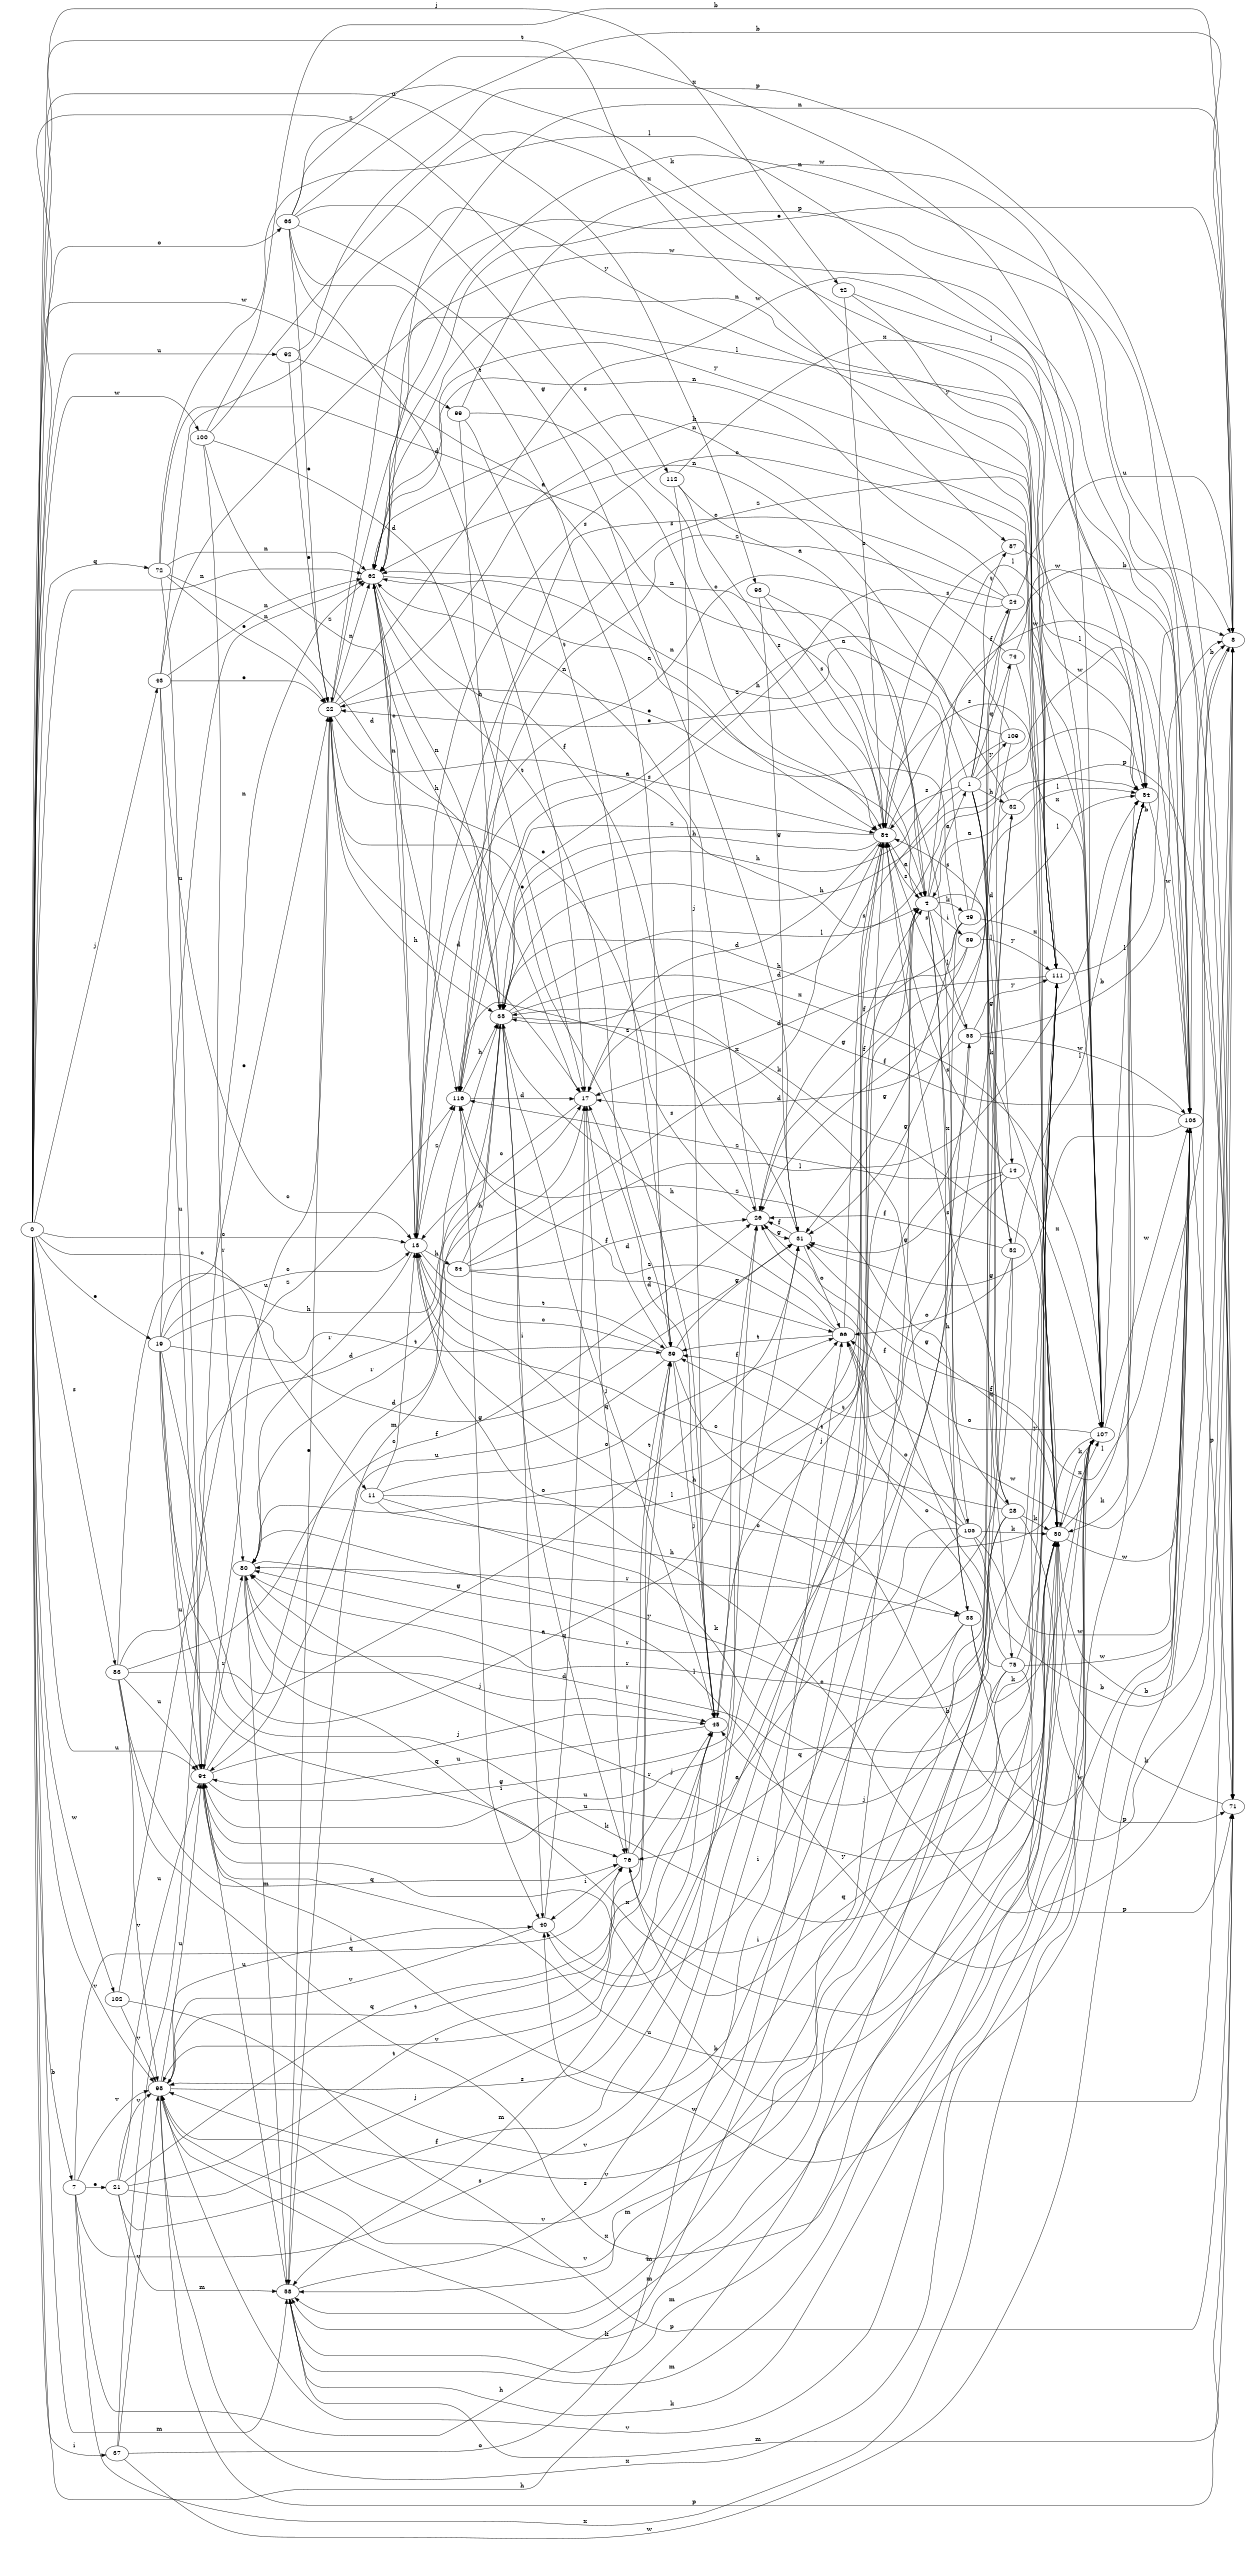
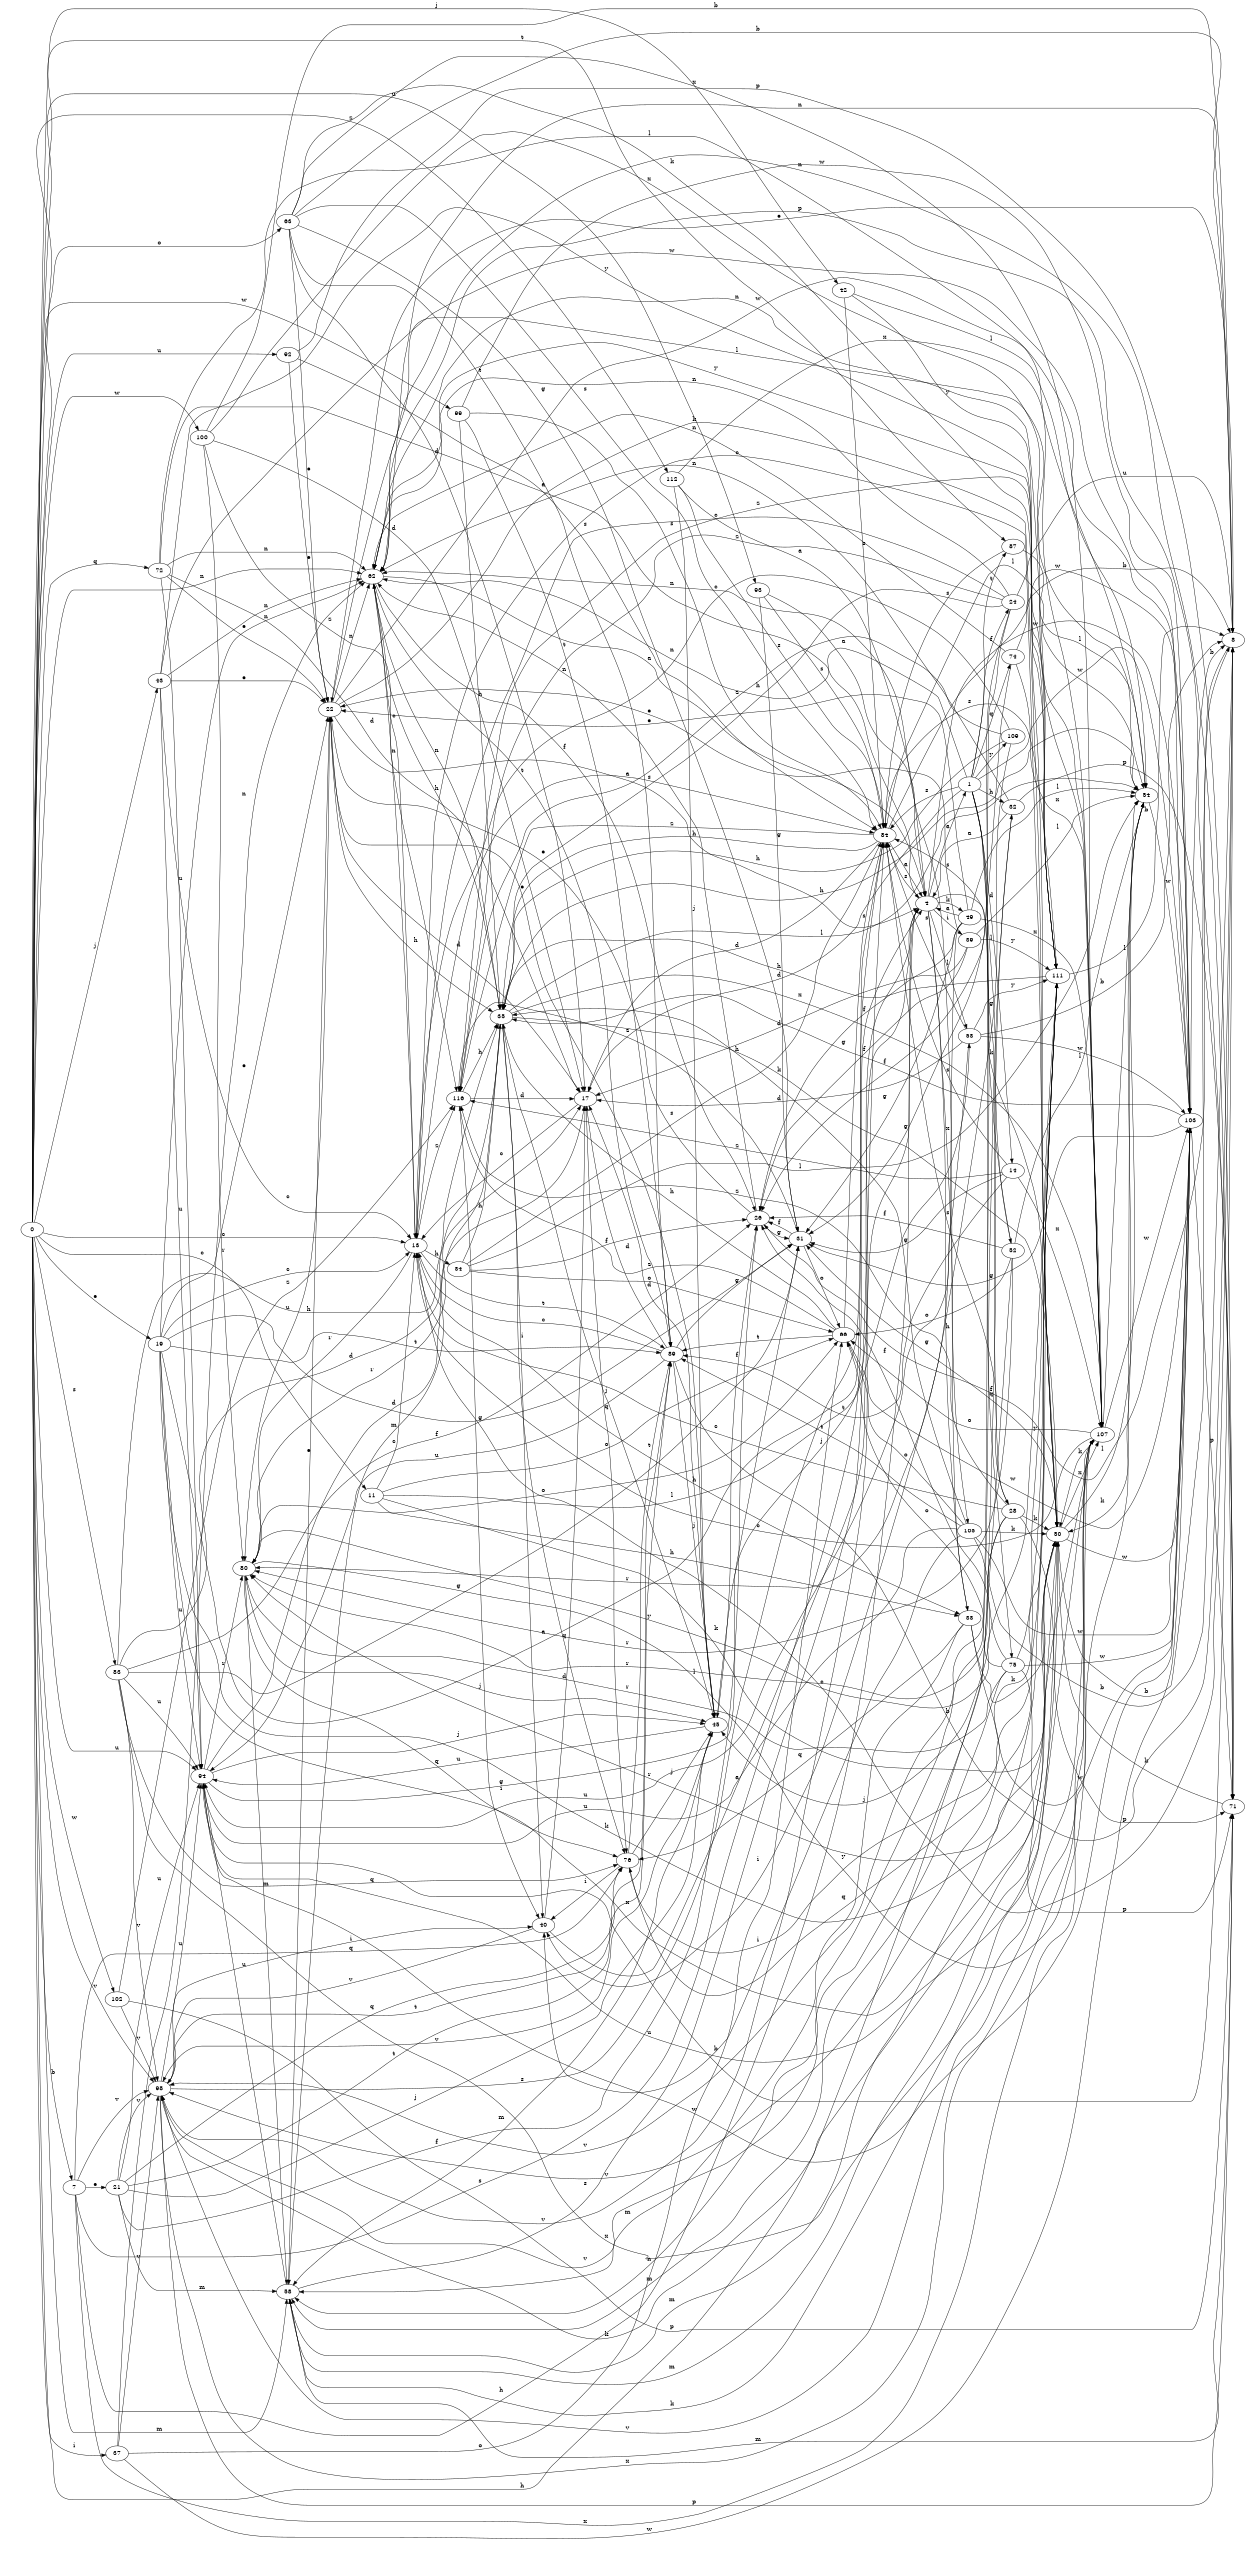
none -> (949, 913)
(737, 1049) -> (737, 1049)
(288, 1242) -> (322, 1078)
(649, 2259) -> (649, 2259)
